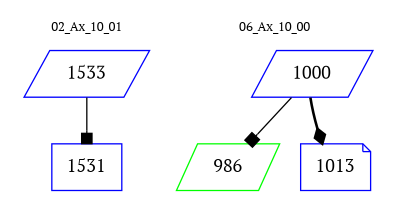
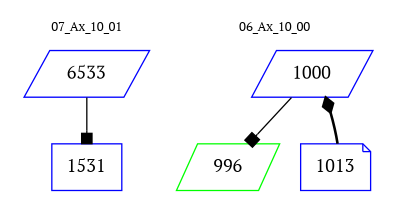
(87, 28) -> (87, 28)
(87, 74) -> (87, 74)
(313, 113) -> (335, 128)
(228, 167) -> (228, 167)
